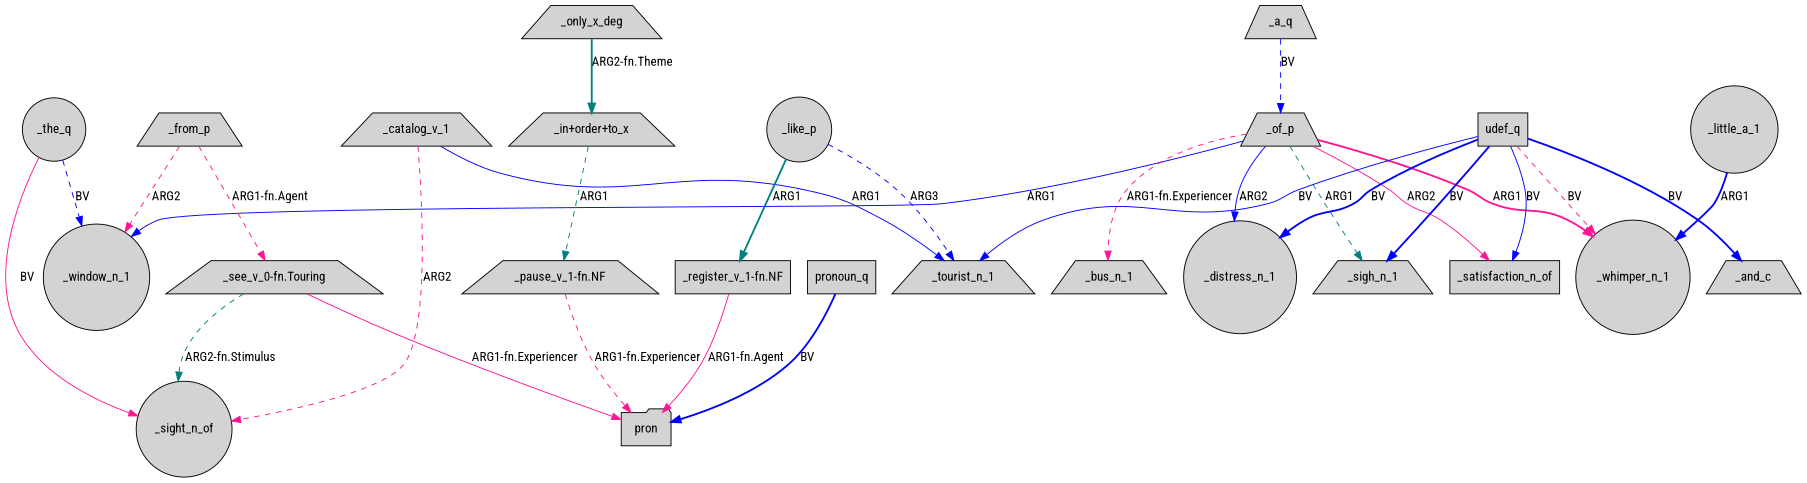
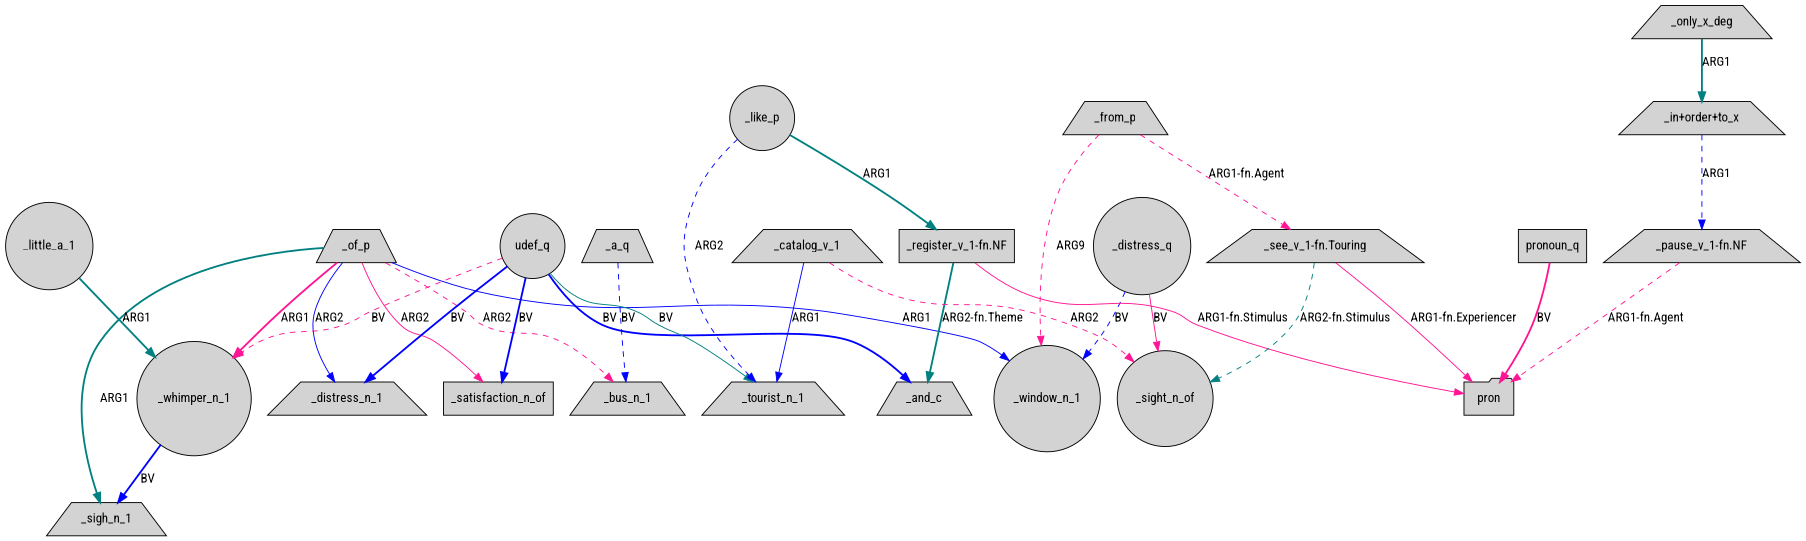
(632, 62) -> (1716, 62)
(1281, 71) -> (621, 318)
(54, 130) -> (1142, 246)
(1503, 130) -> (533, 246)
(166, 197) -> (1071, 246)
(924, 197) -> (709, 246)
(1180, 197) -> (497, 318)
(1526, 198) -> (515, 325)
(577, 199) -> (1702, 177)
(1323, 200) -> (132, 309)
(1442, 200) -> (142, 470)
(1711, 207) -> (114, 314)
(1245, 208) -> (649, 319)
(274, 277) -> (1315, 246)
(1240, 277) -> (347, 399)
none -> (942, 318)
(648, 358) -> (1646, 318)
(746, 358) -> (1243, 318)
(774, 376) -> (1534, 321)
